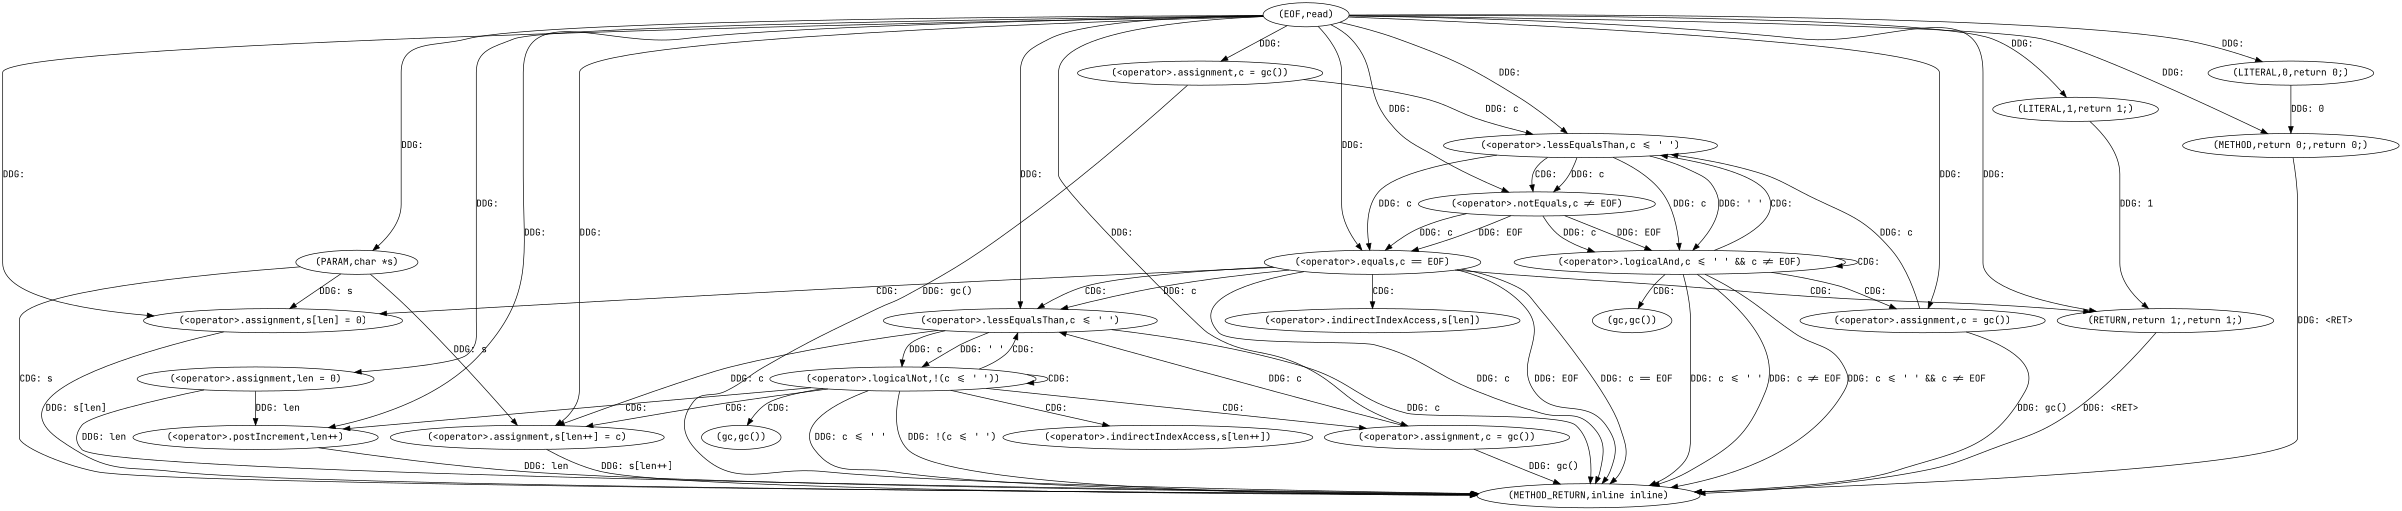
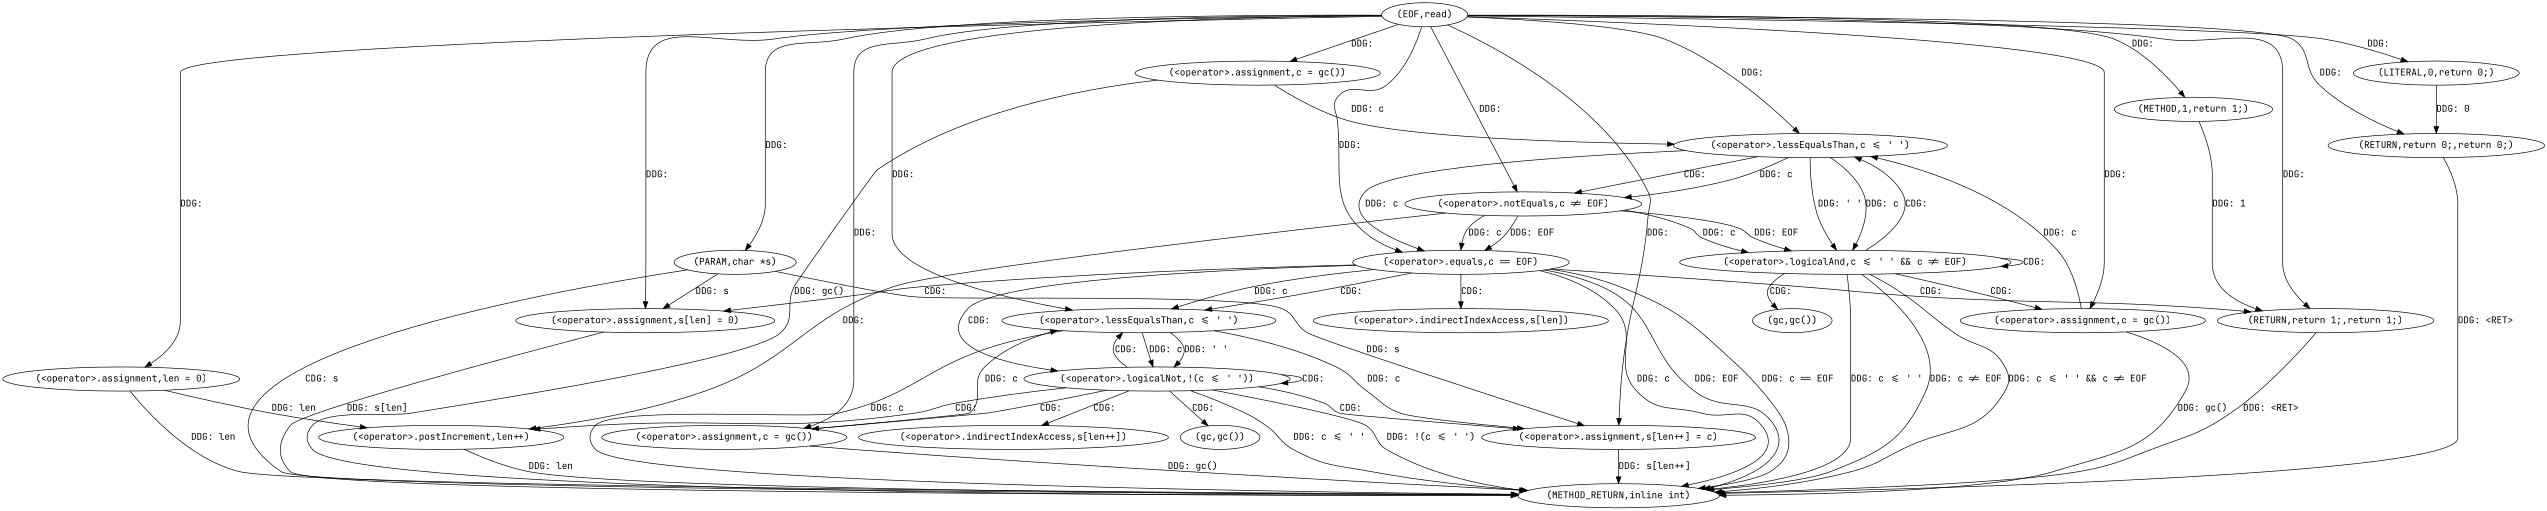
(652, 40) -> (976, 271)
(2076, 109) -> (2193, 109)
(2291, 146) -> (2436, 146)
none -> (1096, 281)
(1589, 496) -> (1619, 496)
